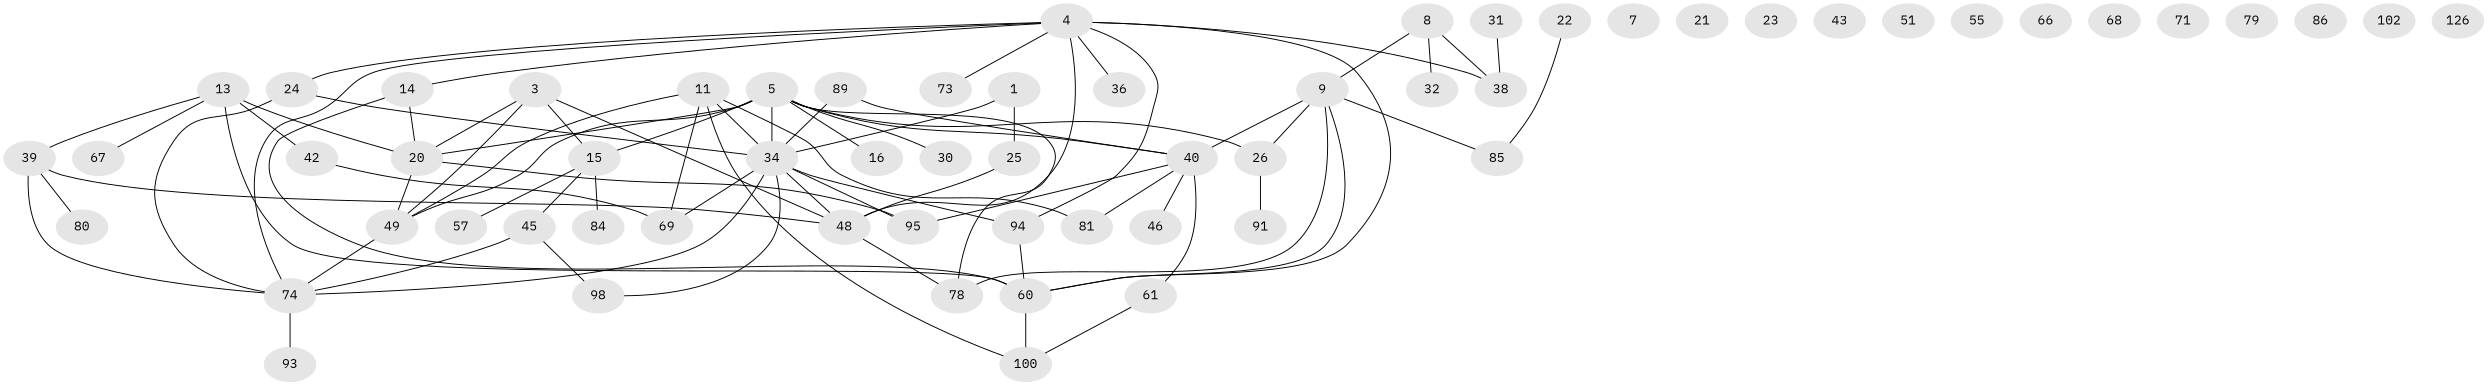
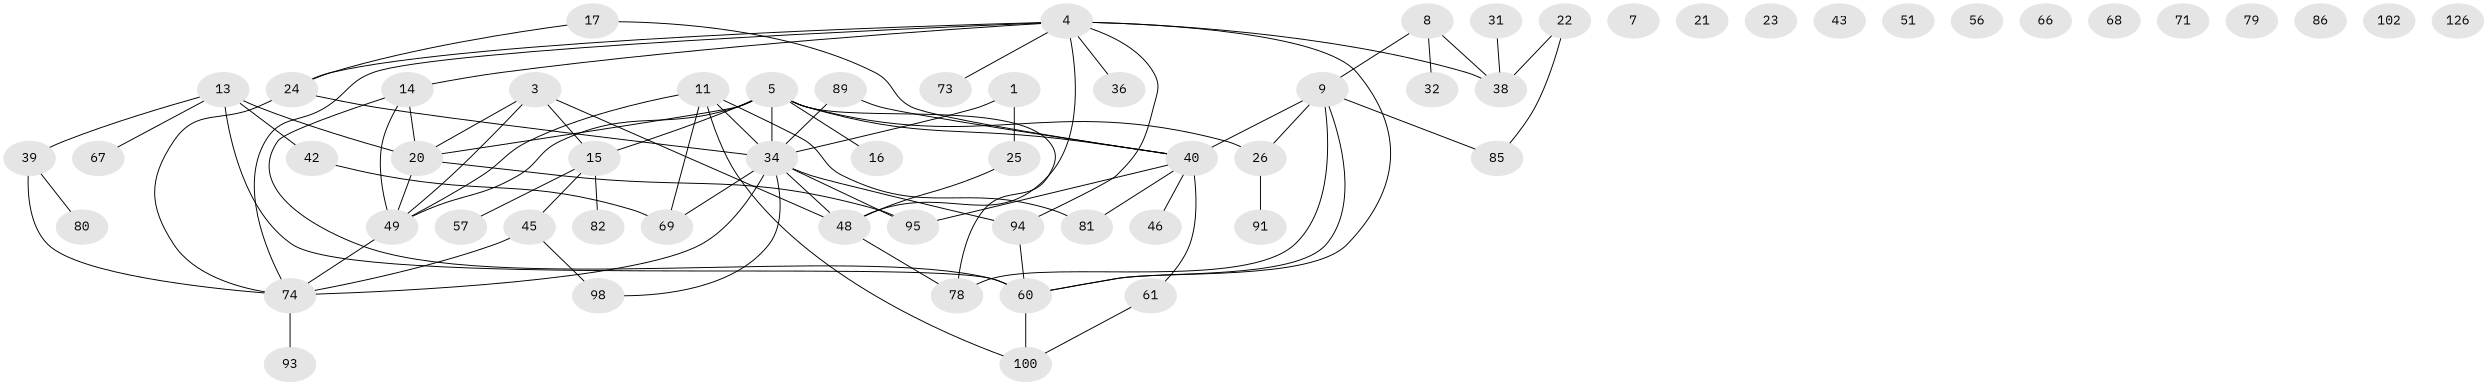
none -> (593, 21)
(1977, 21) -> (1977, 21)
none -> (1533, 55)
none -> (381, 157)
(946, 158) -> none
(395, 202) -> none
(598, 227) -> (598, 227)
